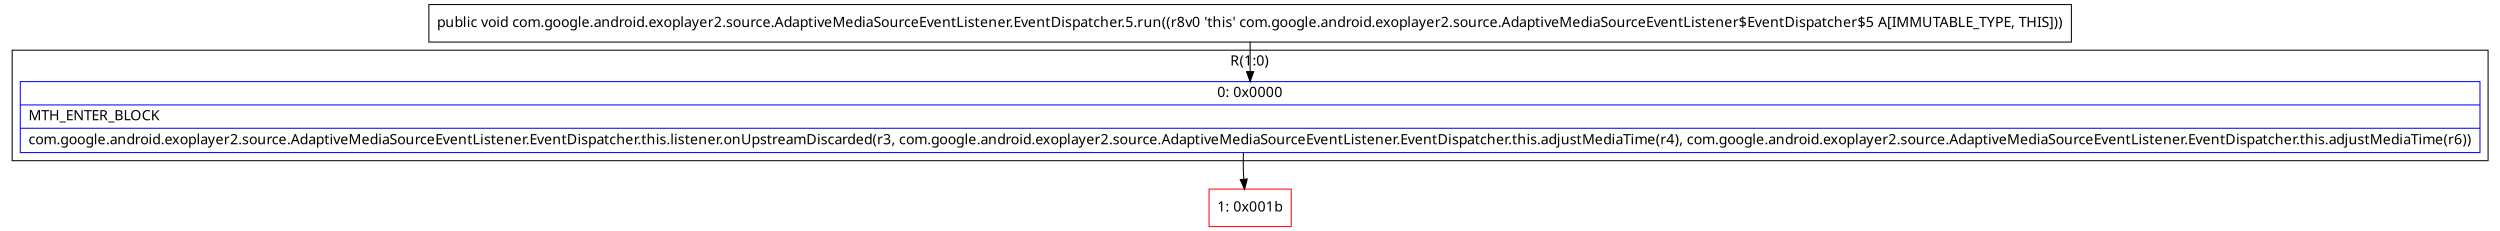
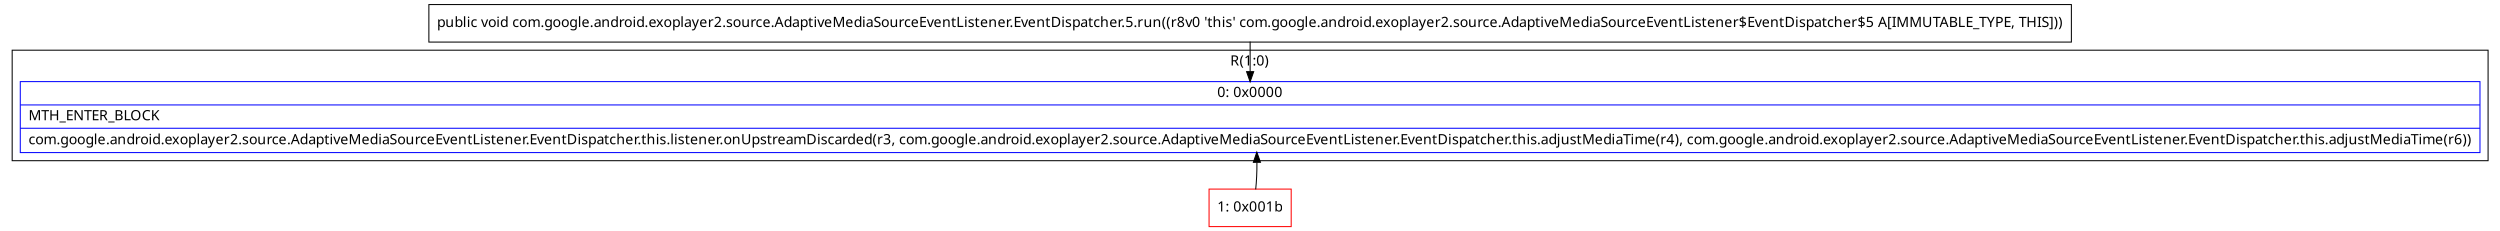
(1243, 167) -> (1257, 176)
